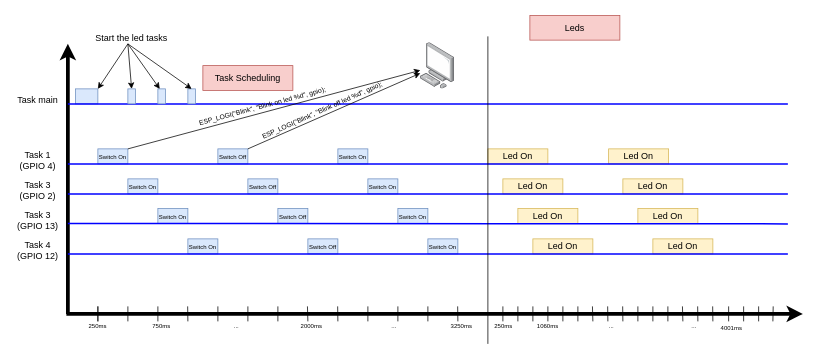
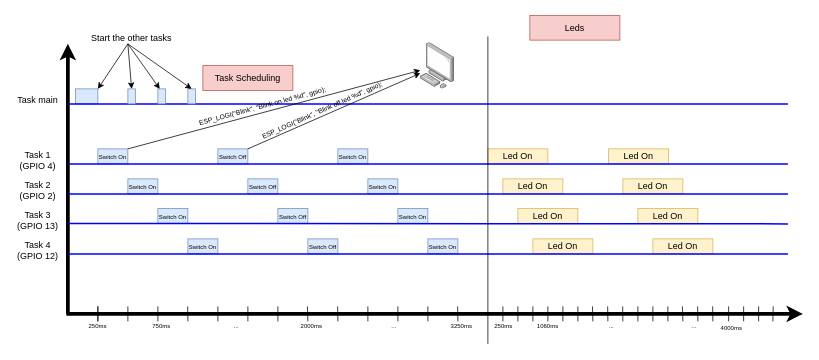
(132, 38) -> (132, 38)
(38, 190) -> (38, 190)
(732, 327) -> (732, 327)
